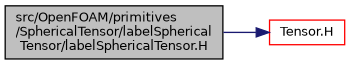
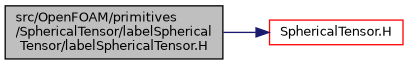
(307, 32) -> (336, 32)
